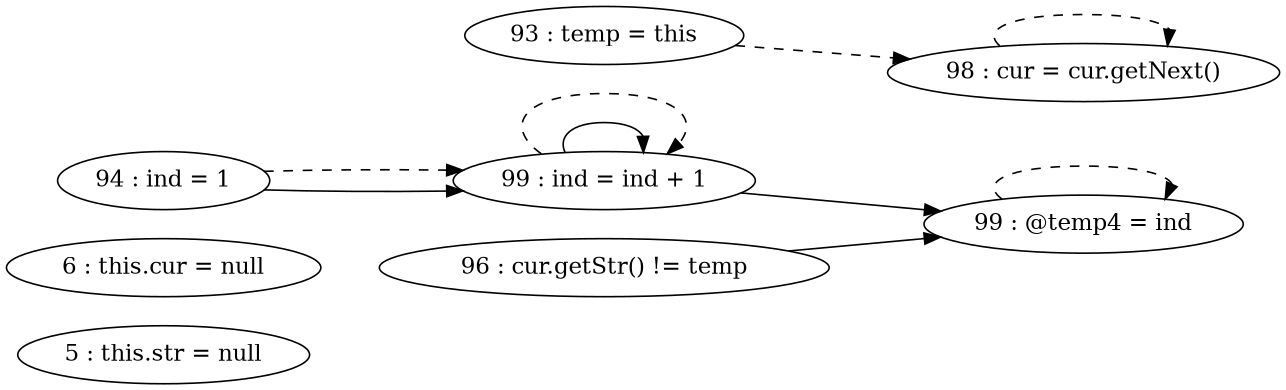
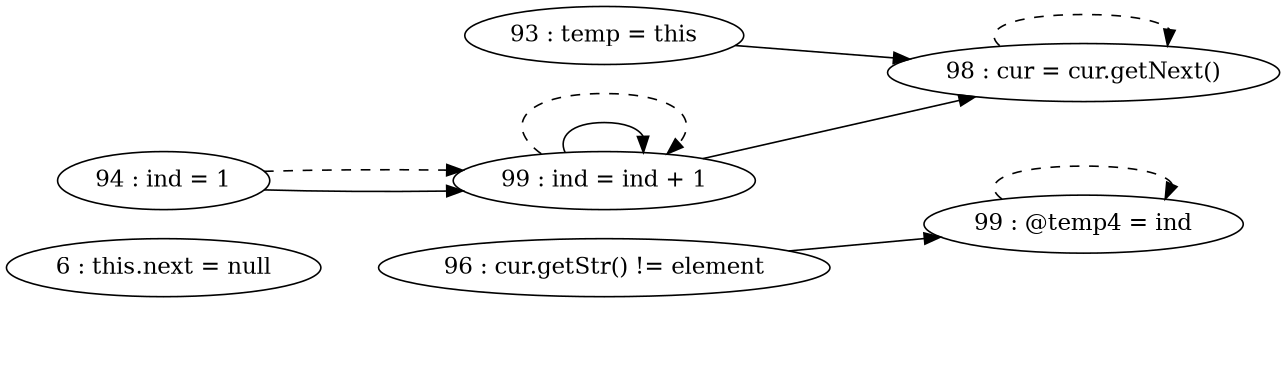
(814, 52) -> (814, 52)
(833, 201) -> (831, 130)
(164, 268) -> (164, 268)
(604, 268) -> (604, 268)
(164, 355) -> none
